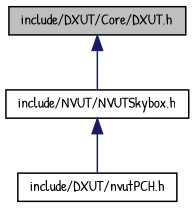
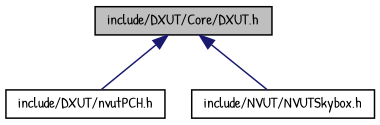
(97, 153) -> (129, 67)
